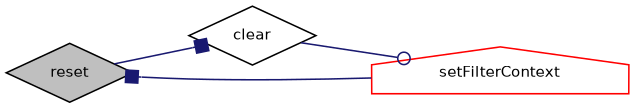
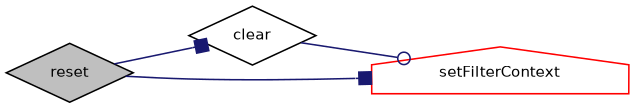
(256, 80) -> (240, 80)
